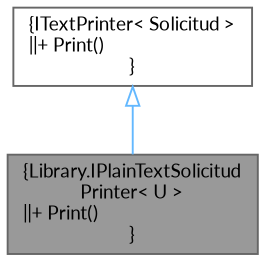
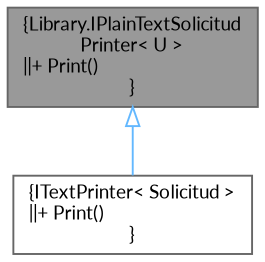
(133, 130) -> (133, 151)
